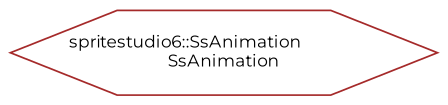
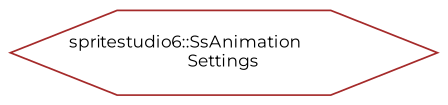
(224, 53) -> (224, 53)
